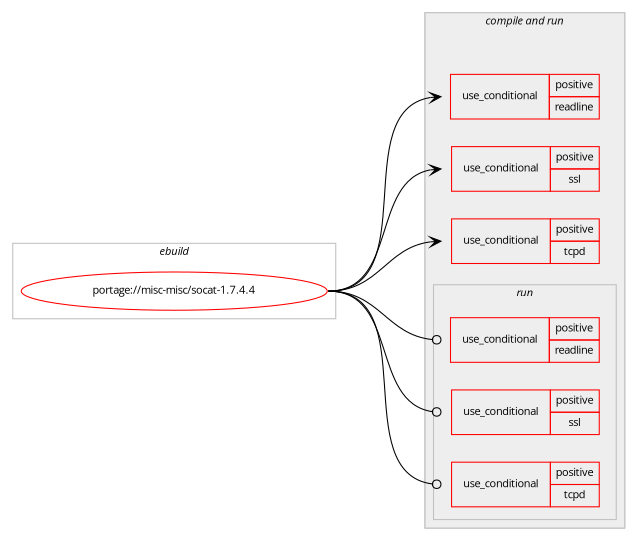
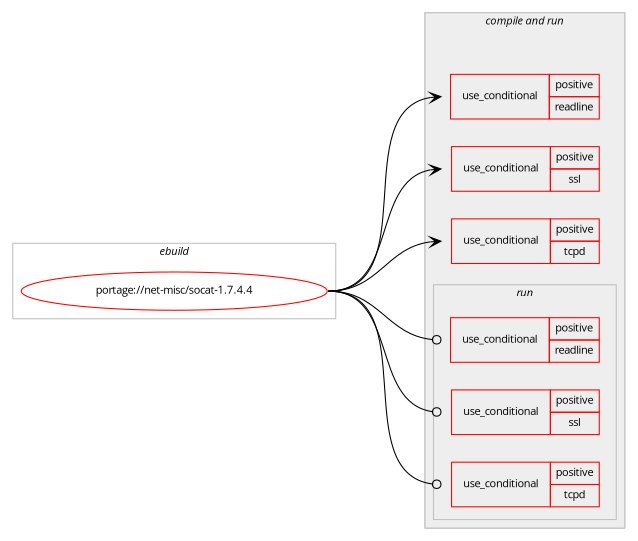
(174, 291) -> (174, 291)
